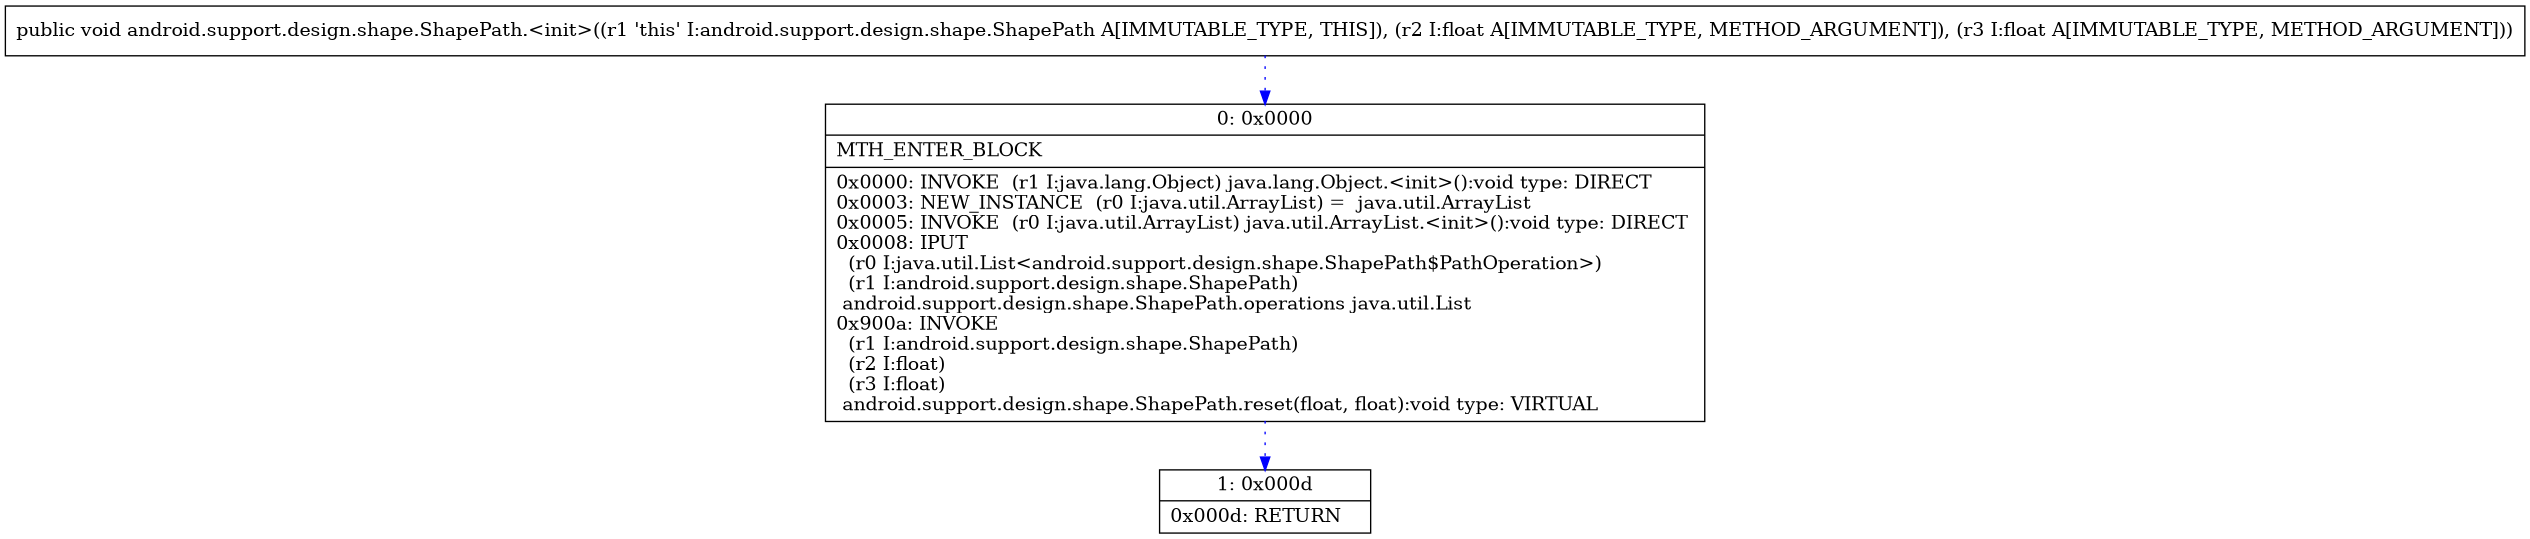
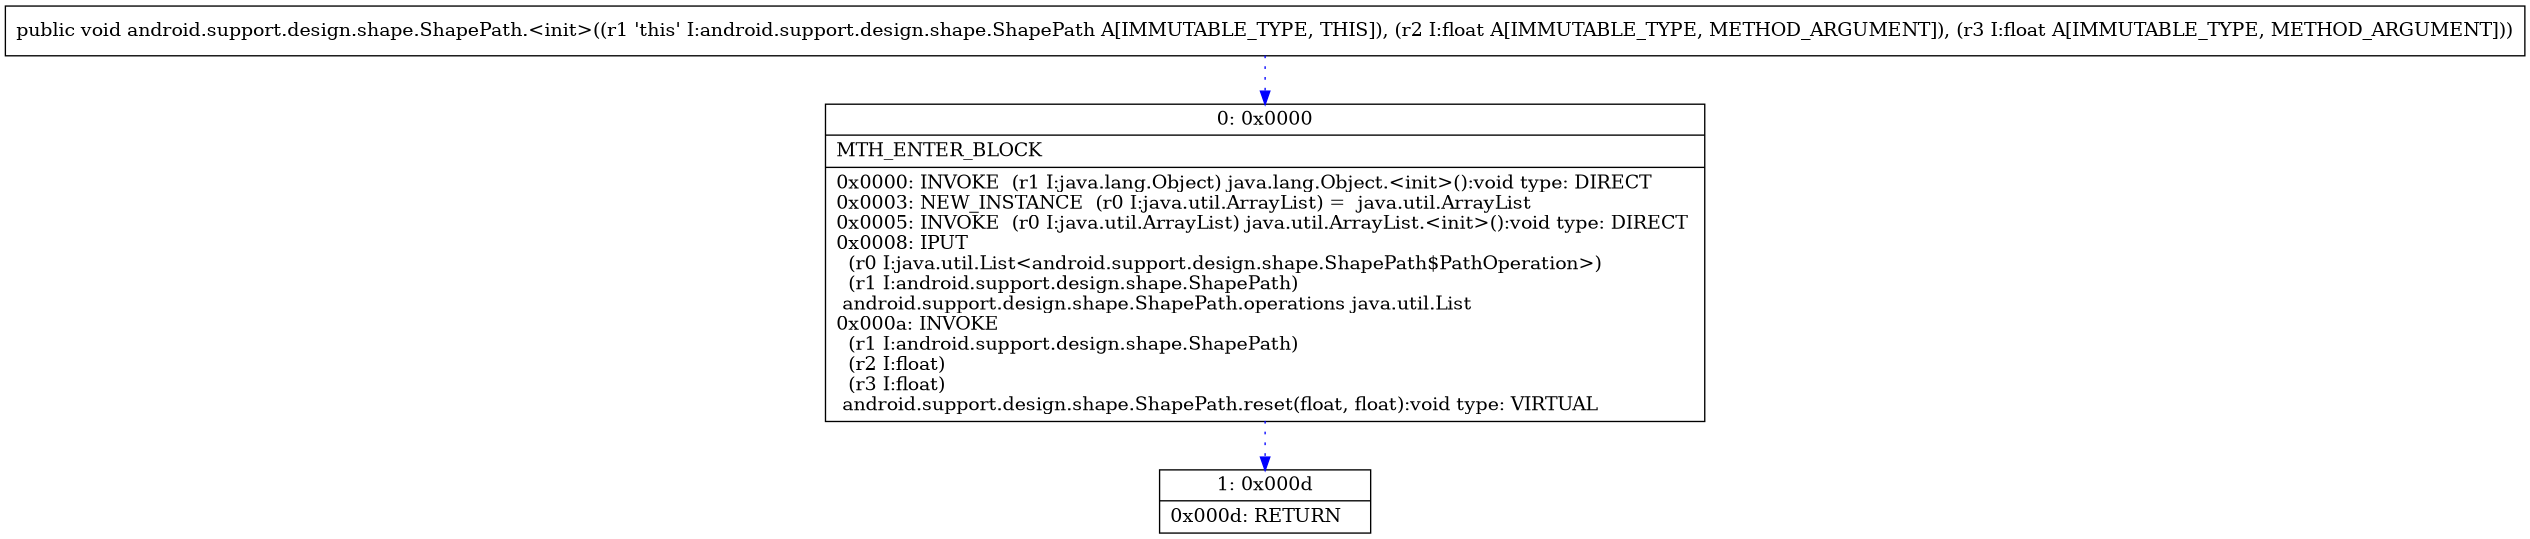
(924, 324) -> (924, 324)
